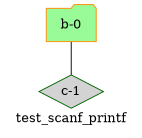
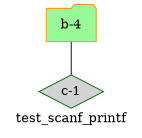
(71, 25) -> (71, 25)
